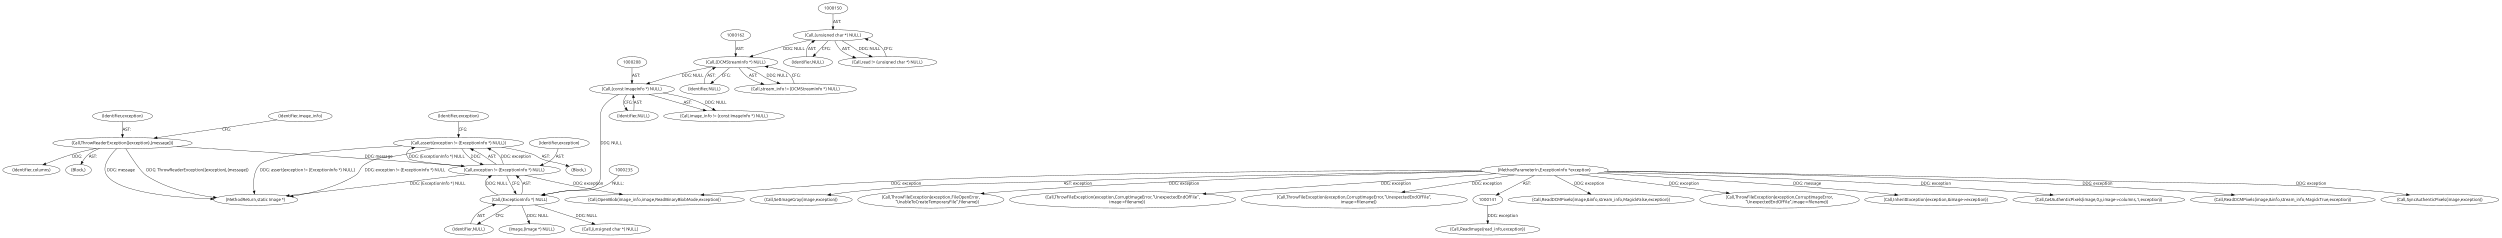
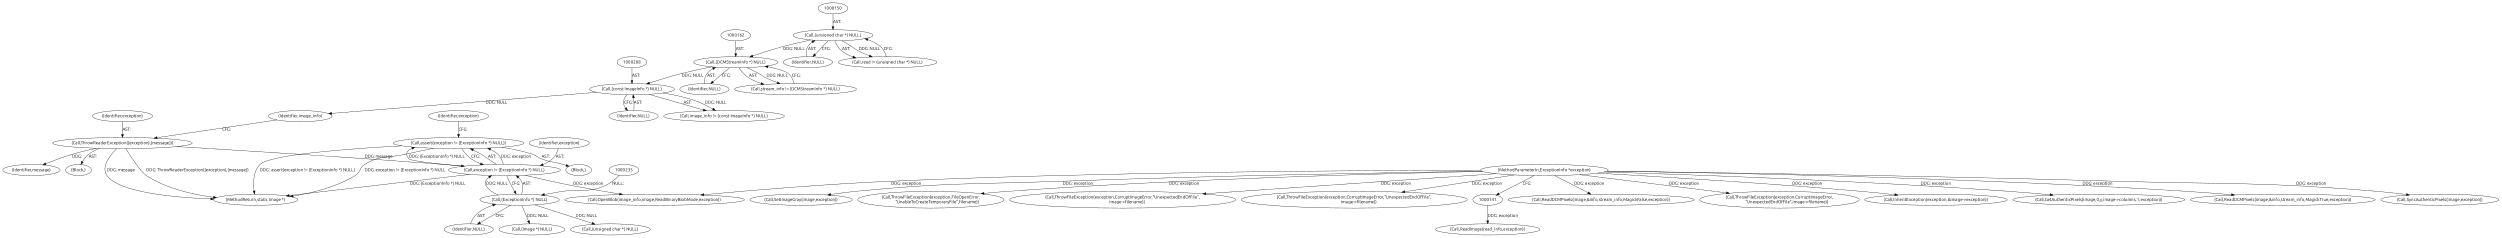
(476, 157) -> (476, 157)
(600, 163) -> (464, 103)
(31, 170) -> (31, 170)
(1078, 184) -> (1078, 184)
(1528, 184) -> (1528, 184)
(1807, 184) -> (1807, 184)
(532, 229) -> (532, 229)
